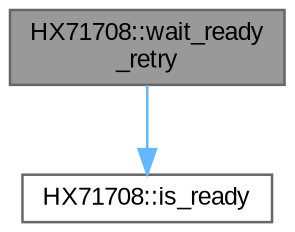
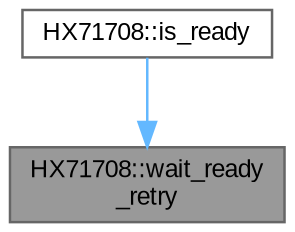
(147, 117) -> (147, 90)
